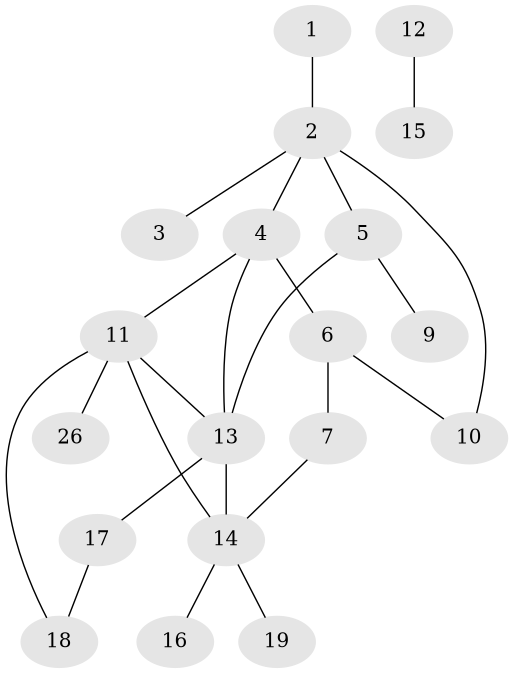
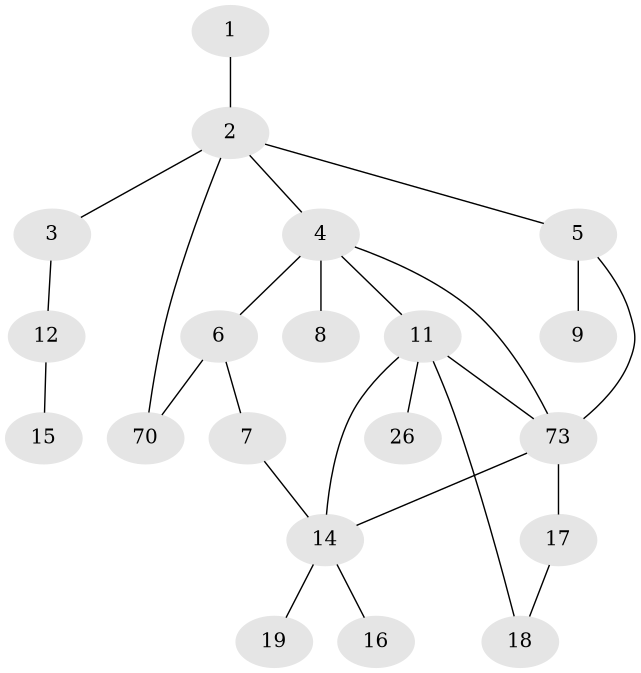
none -> (49, 286)
none -> (321, 337)
(226, 438) -> (558, 438)
(469, 438) -> (146, 438)
